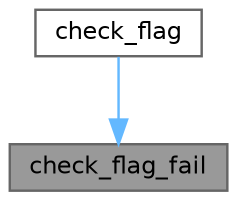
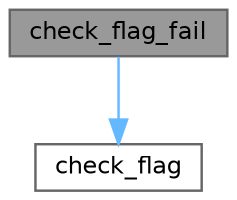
(119, 88) -> (119, 88)
